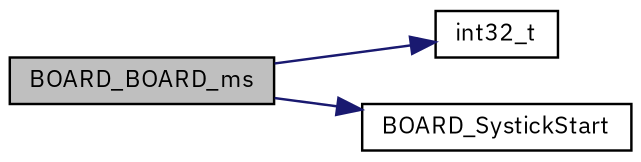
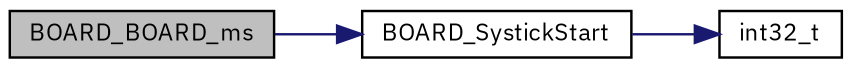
(342, 54) -> (663, 34)
